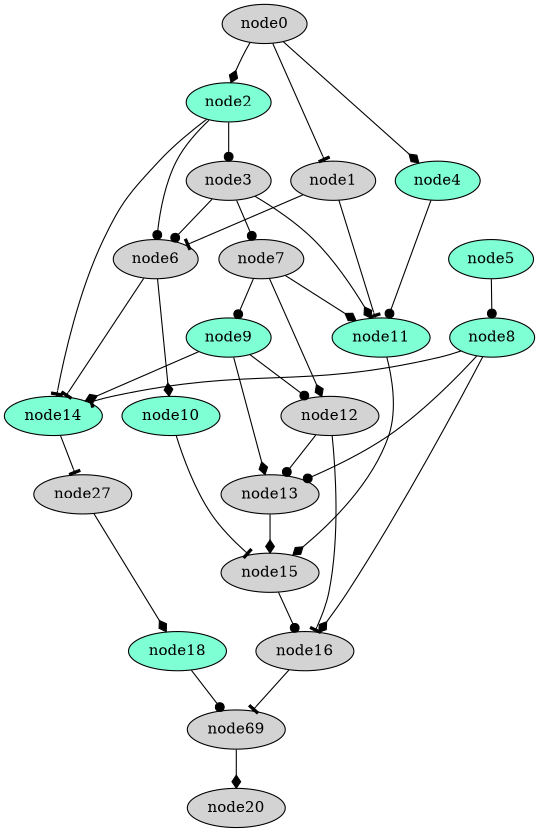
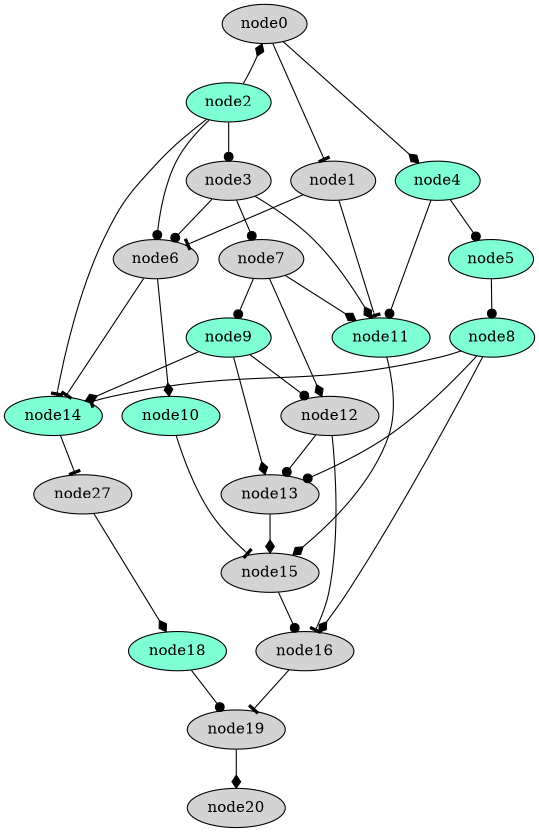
(243, 56) -> (251, 70)
none -> (462, 216)
(236, 730) -> (236, 730)
